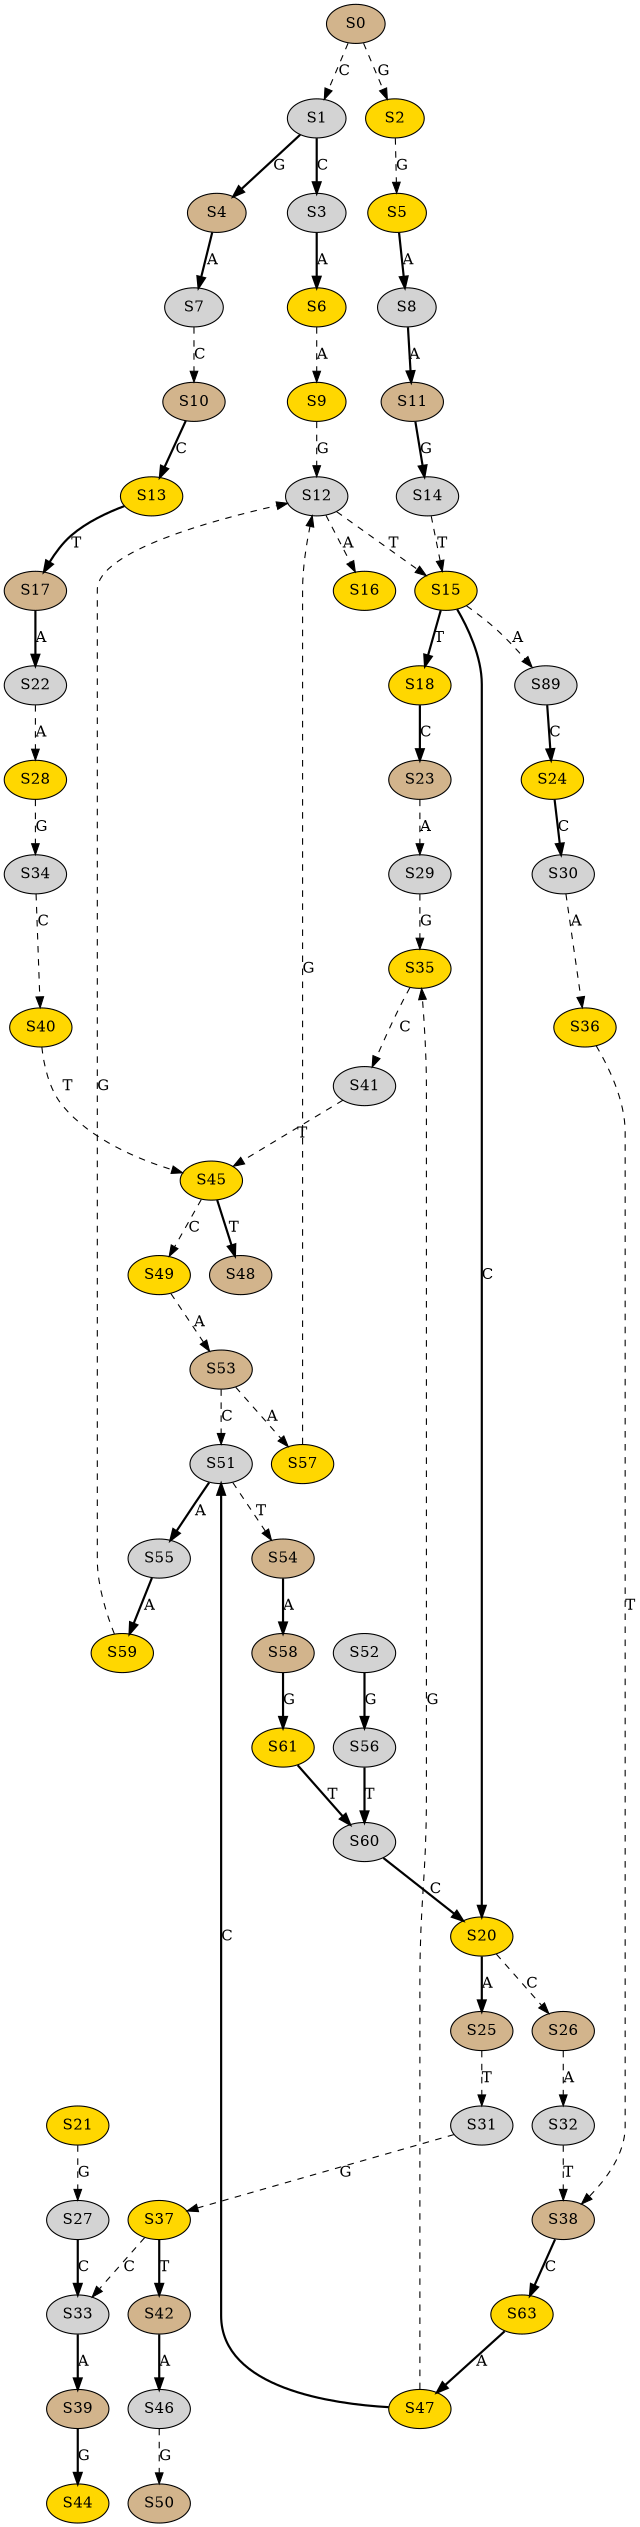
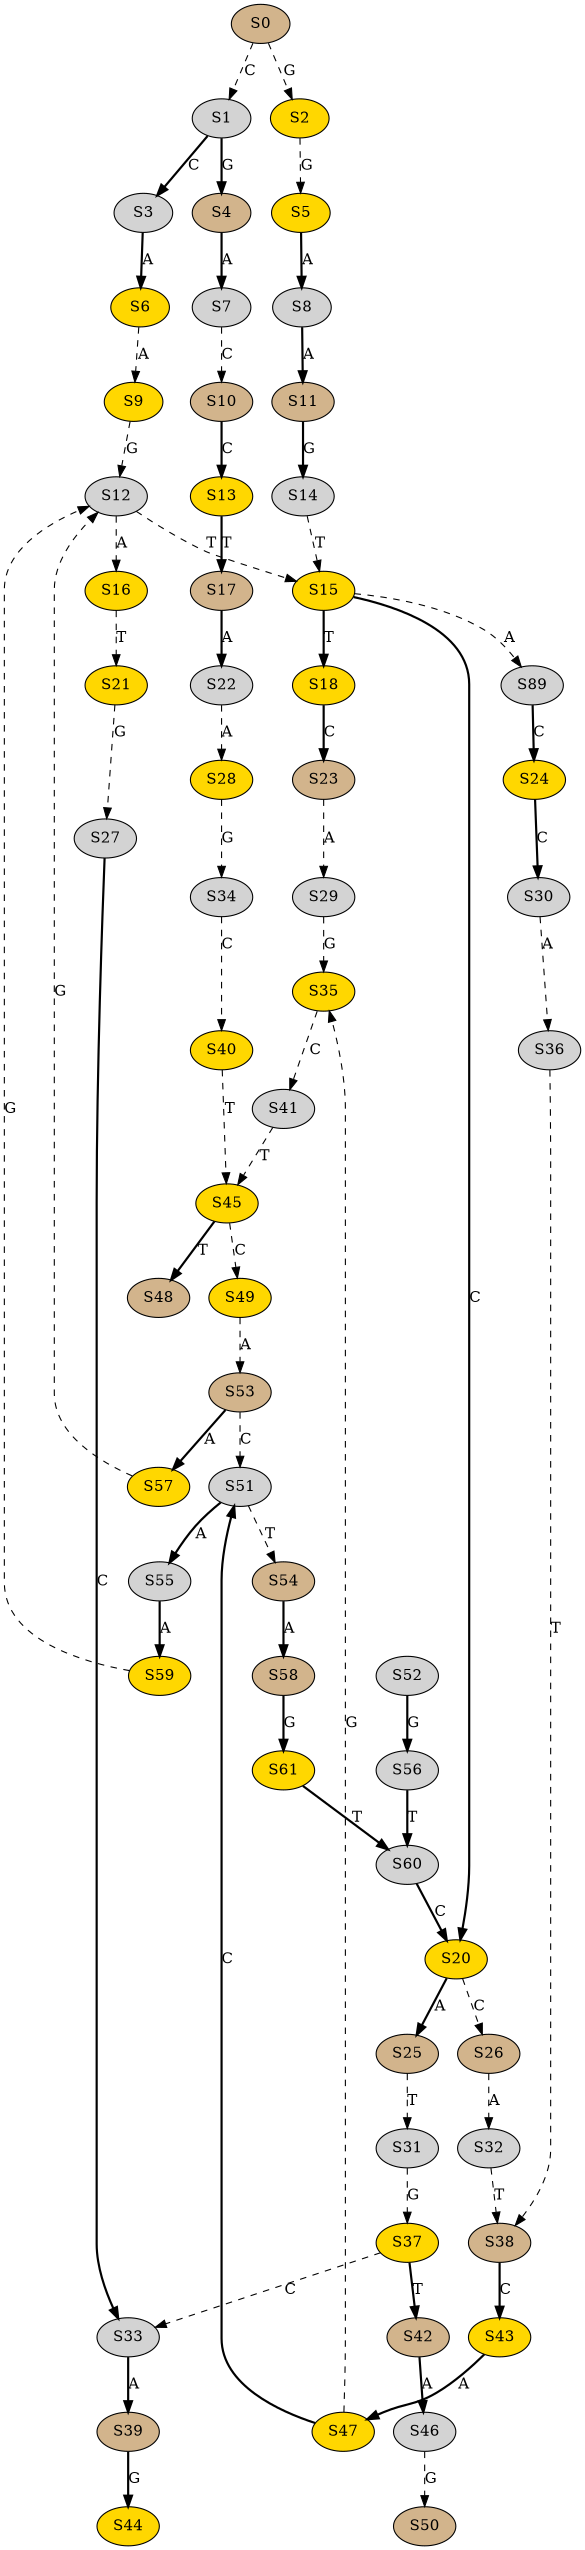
none -> (116, 633)
(585, 1027) -> (550, 1050)
(258, 1413) -> (203, 1436)
(522, 2315) -> (500, 2337)
